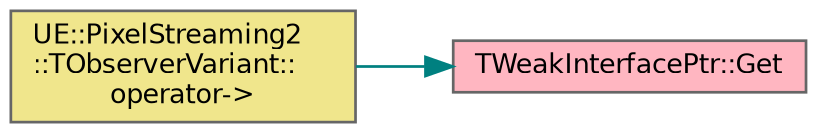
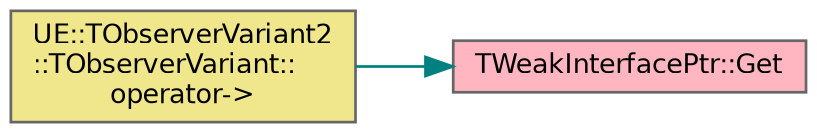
(183, 66) -> (183, 66)
